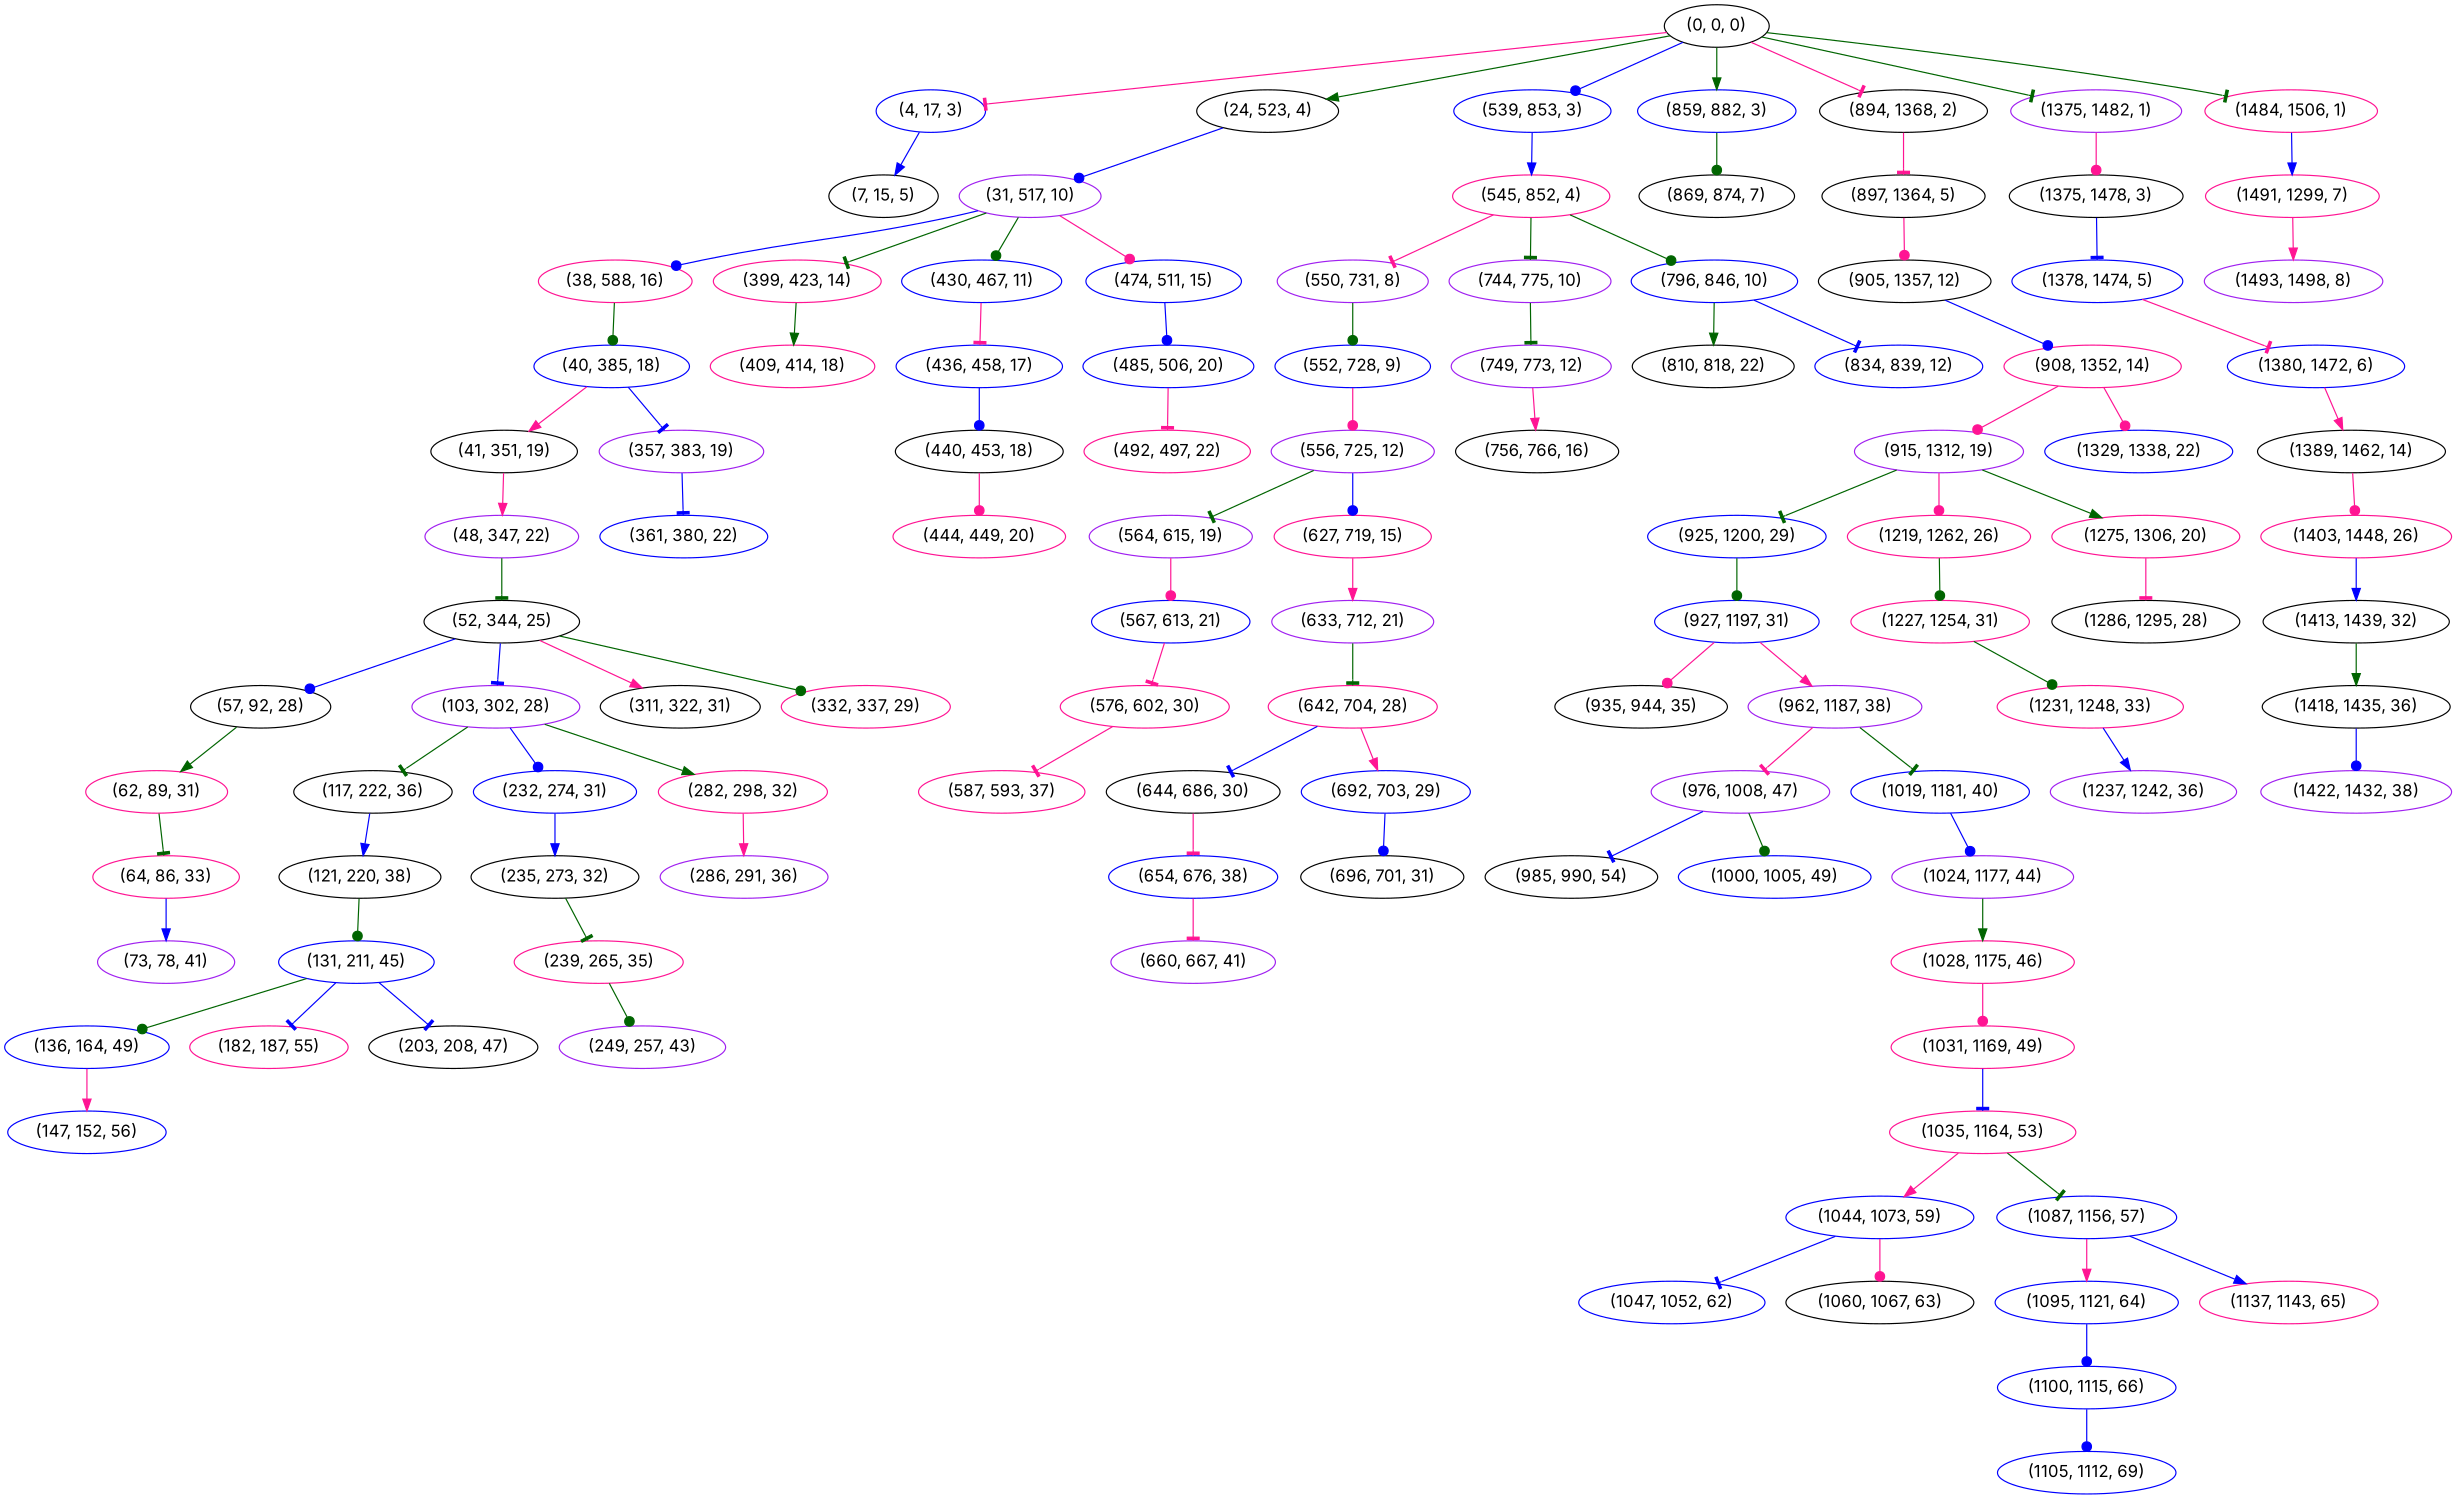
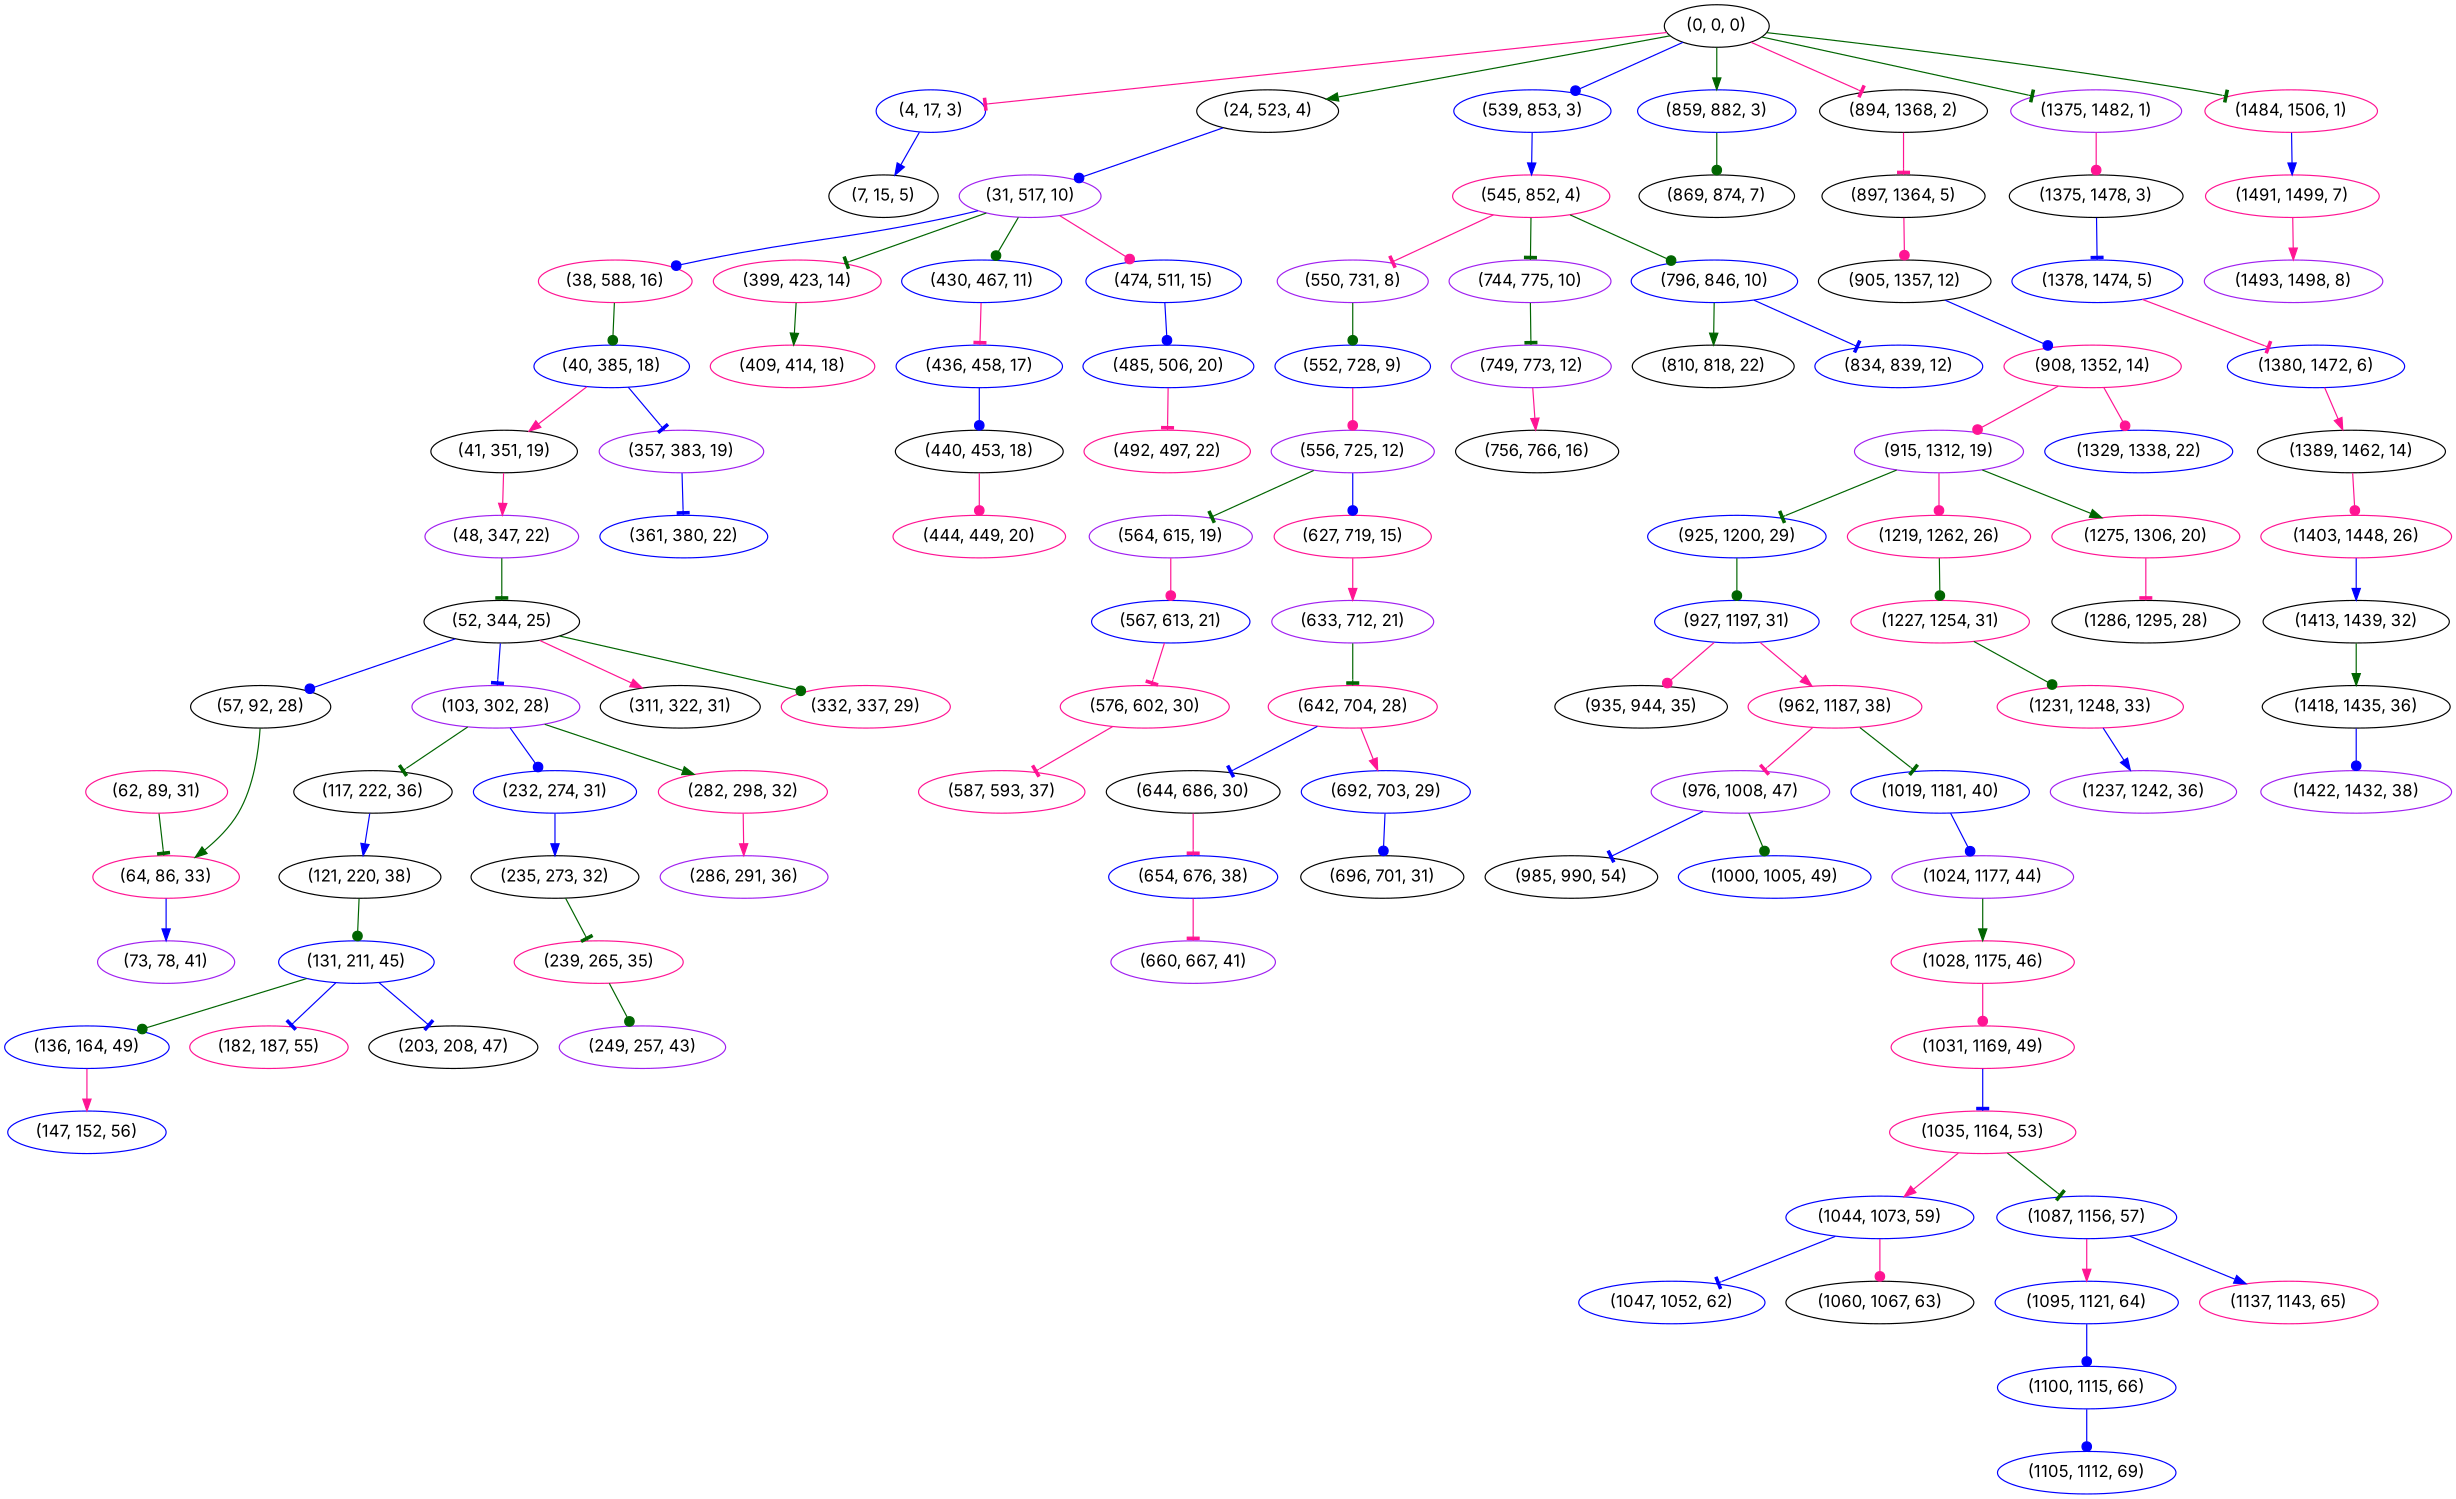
(2292, 196) -> (2292, 196)
(1835, 707) -> (1835, 707)
(213, 746) -> (246, 796)
